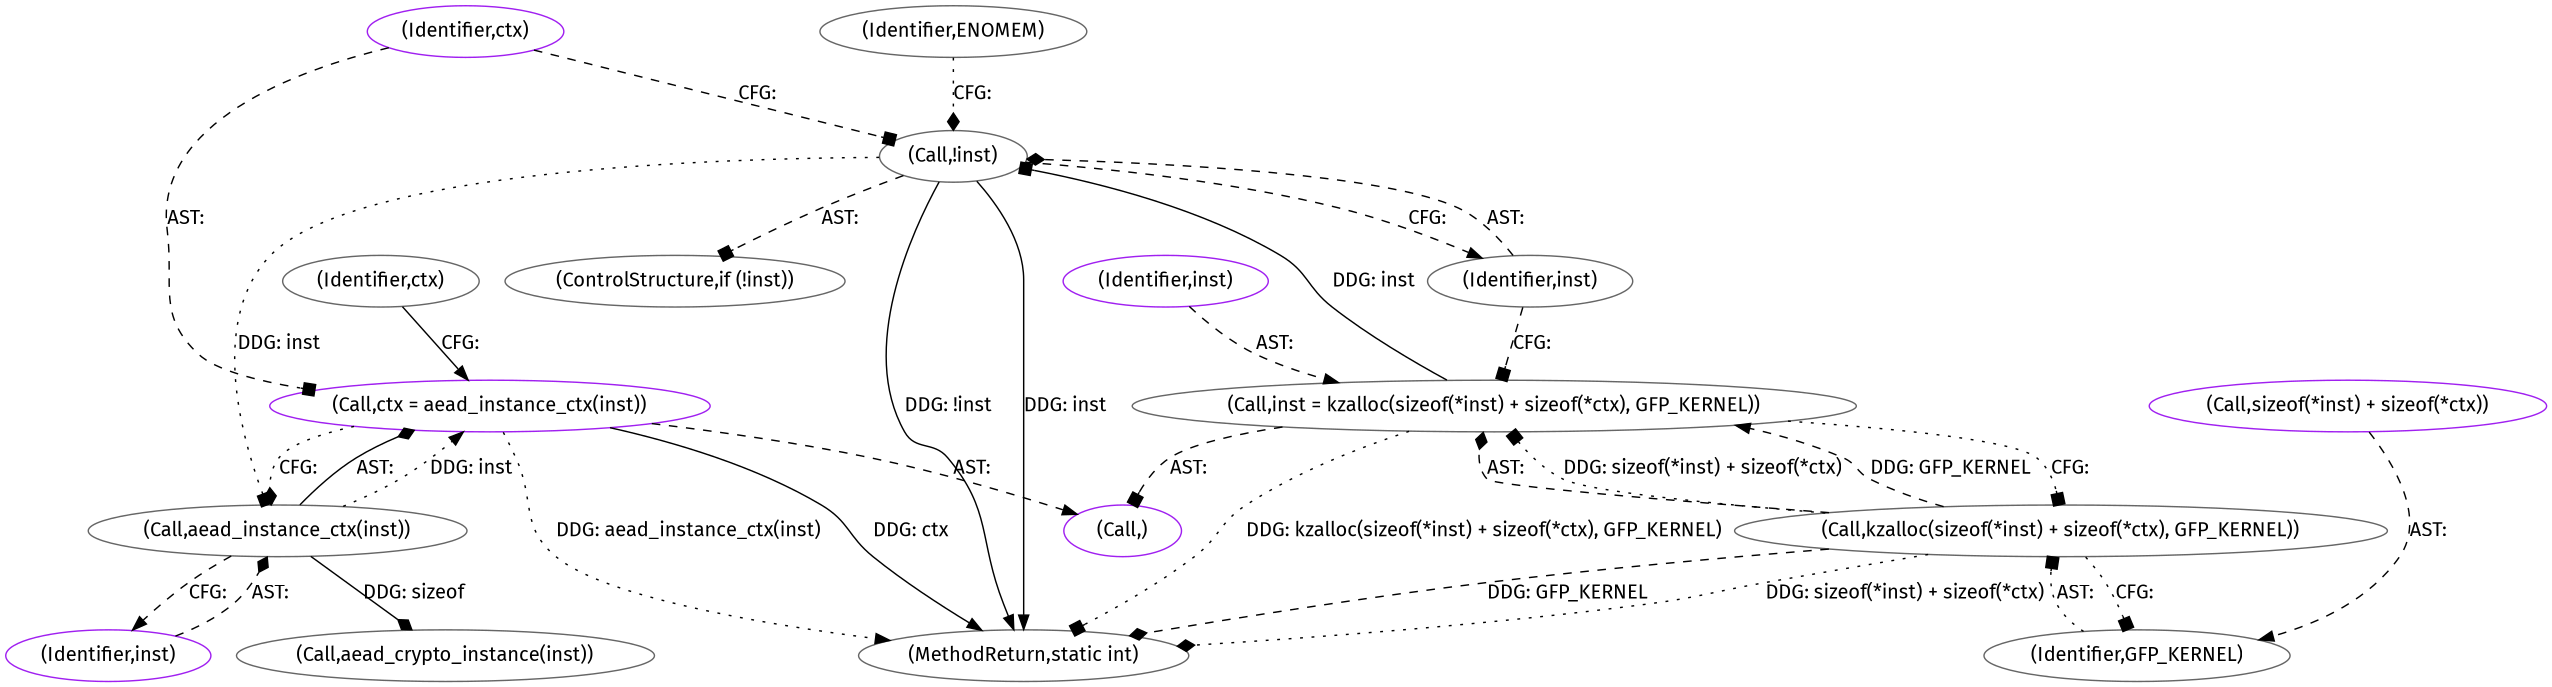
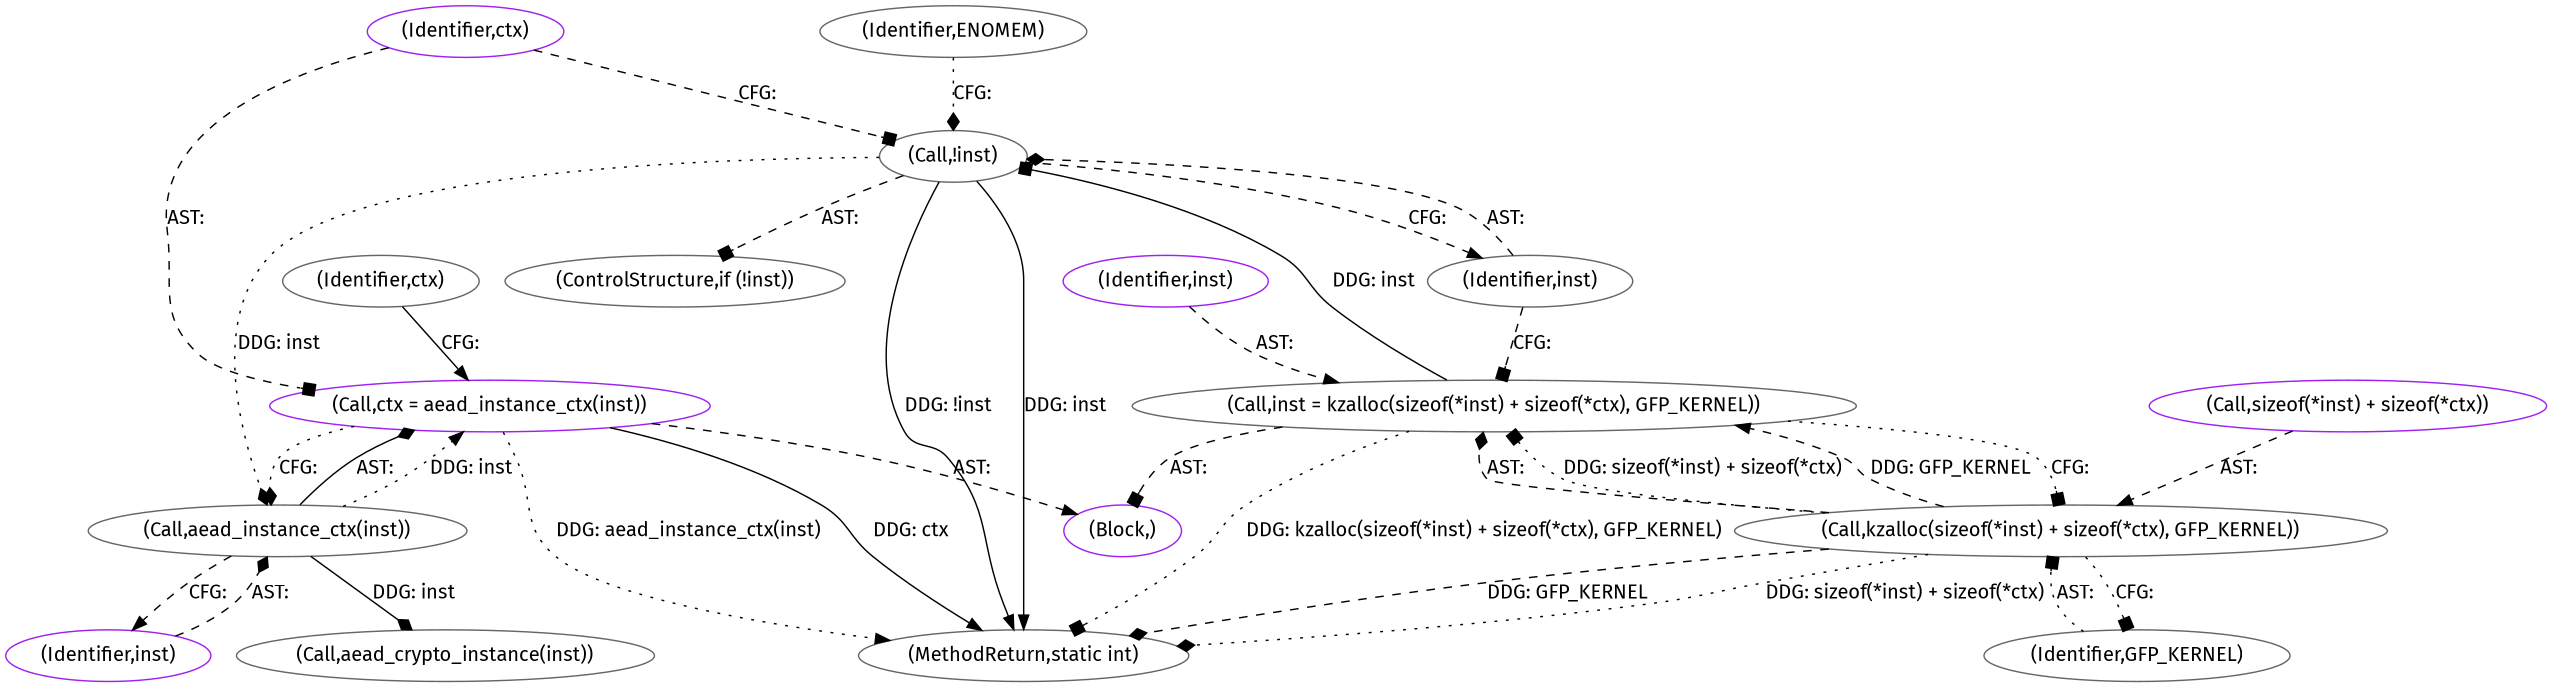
(446, 189) -> (446, 189)
(1123, 531) -> (1123, 531)
(2395, 563) -> (2212, 465)
(414, 593) -> (414, 593)
